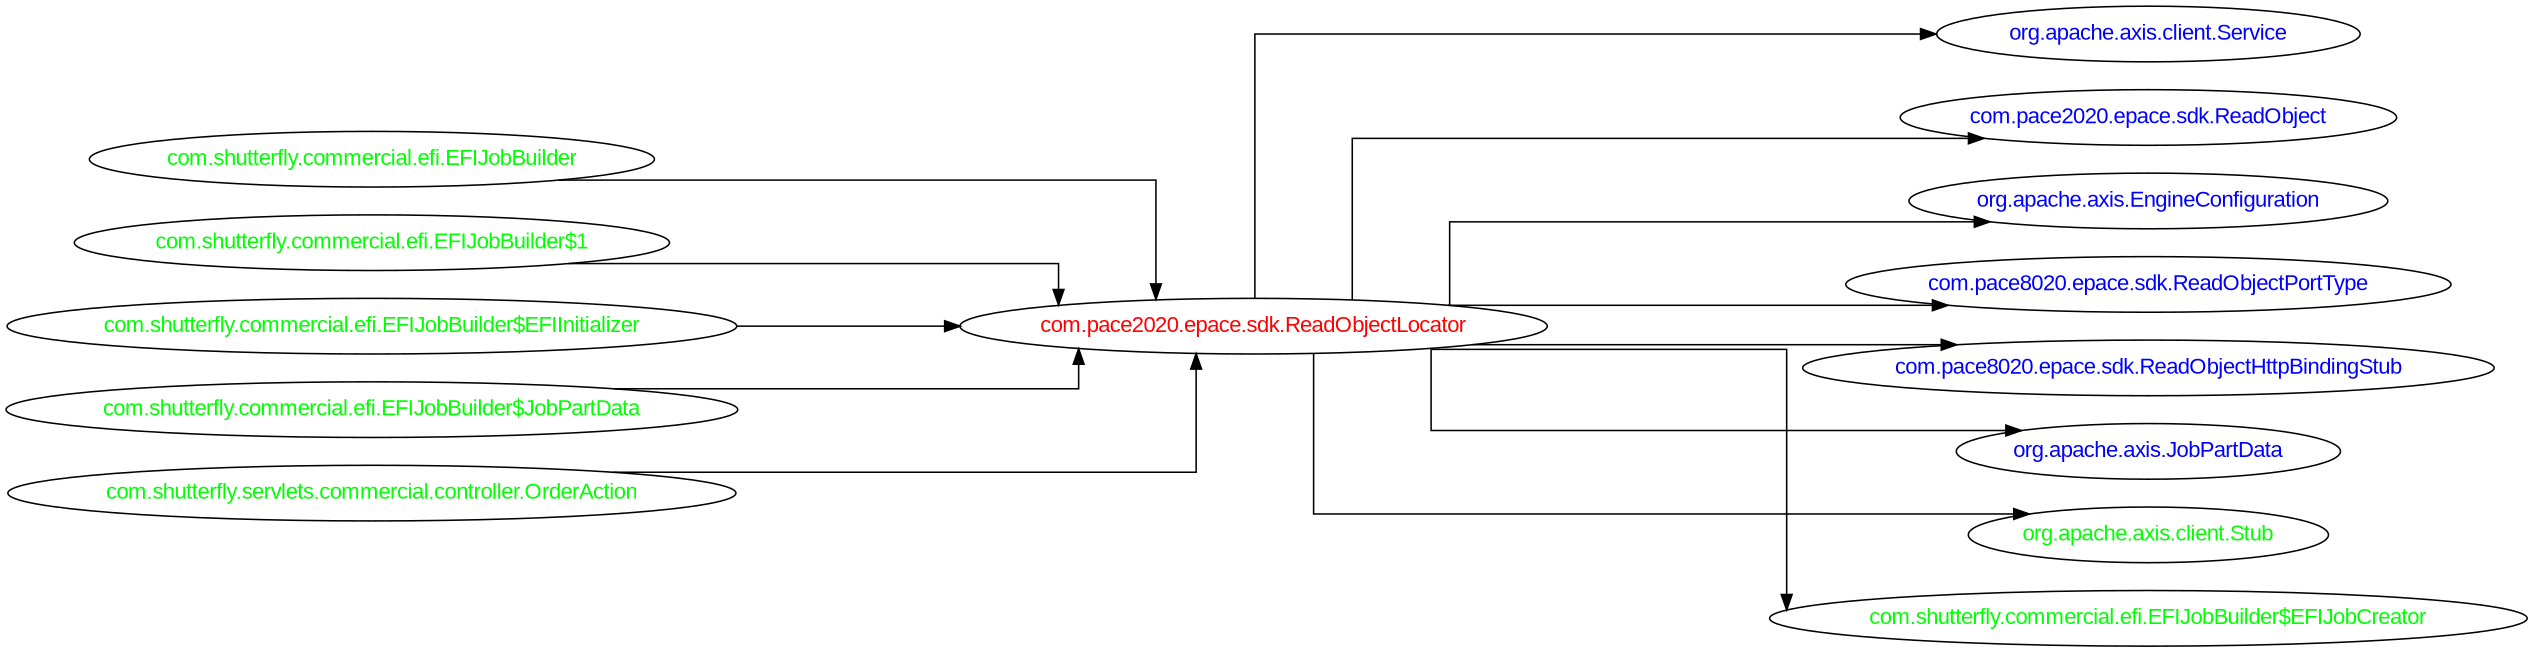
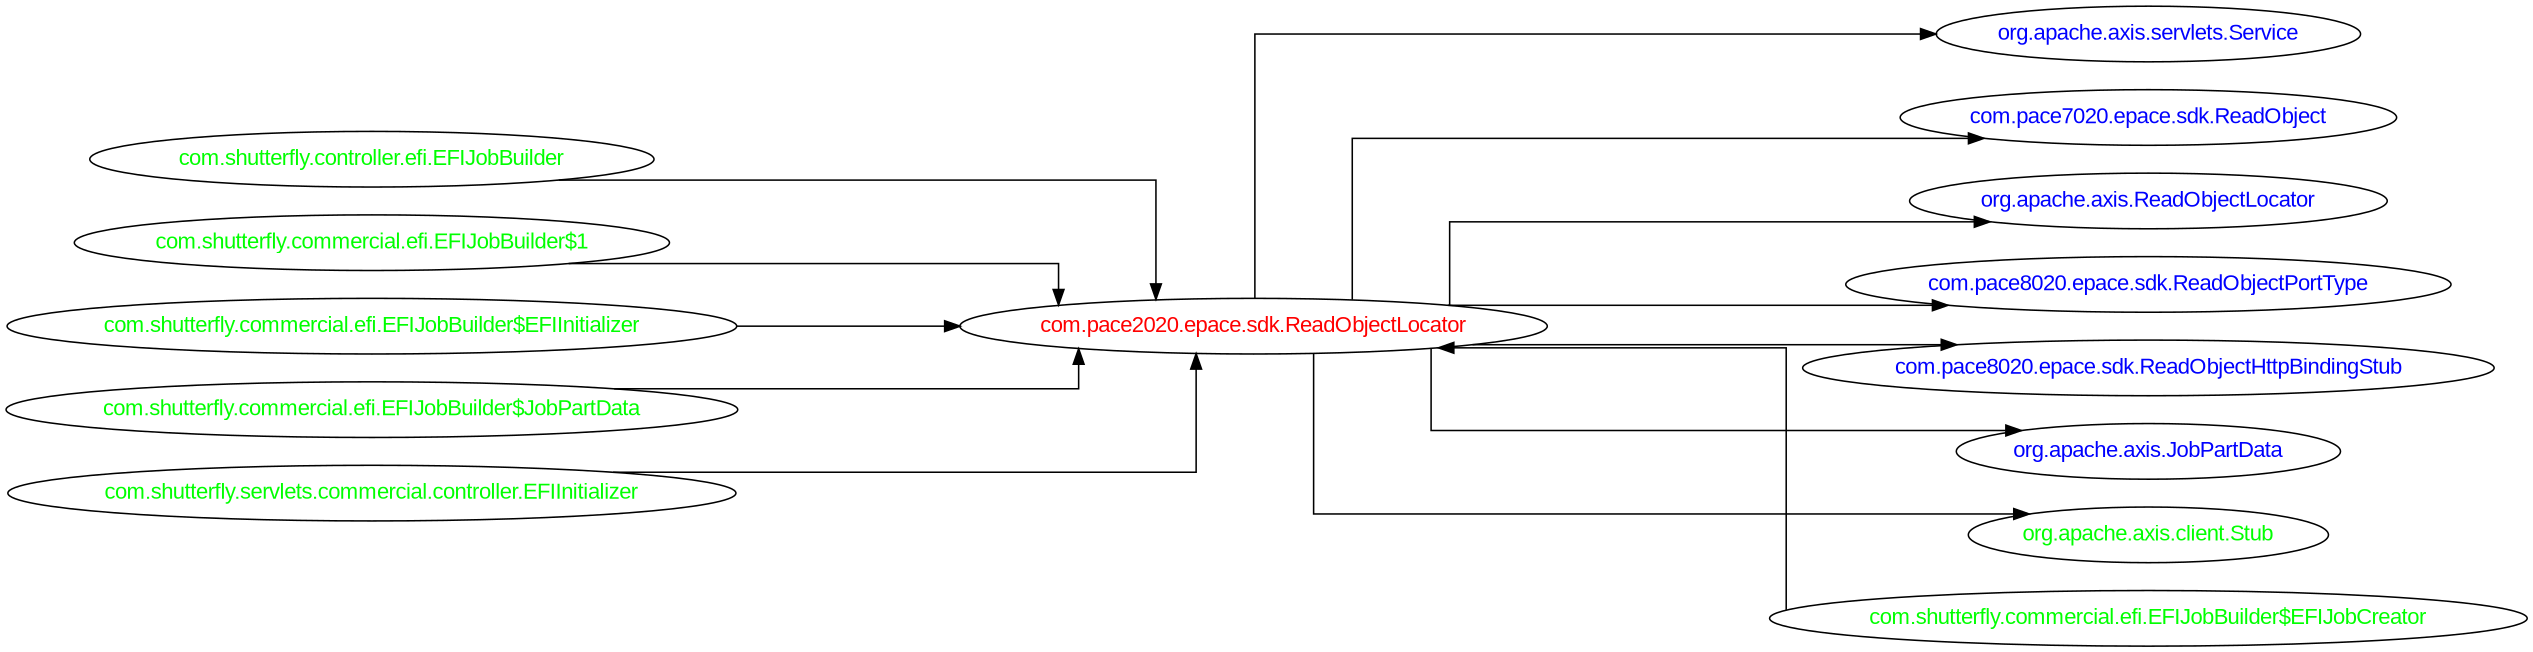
(2148, 34) -> (2148, 34)
(2148, 117) -> (2148, 117)
(372, 159) -> (372, 159)
(2148, 201) -> (2148, 201)
(1787, 355) -> (1786, 357)
(372, 493) -> (372, 493)
